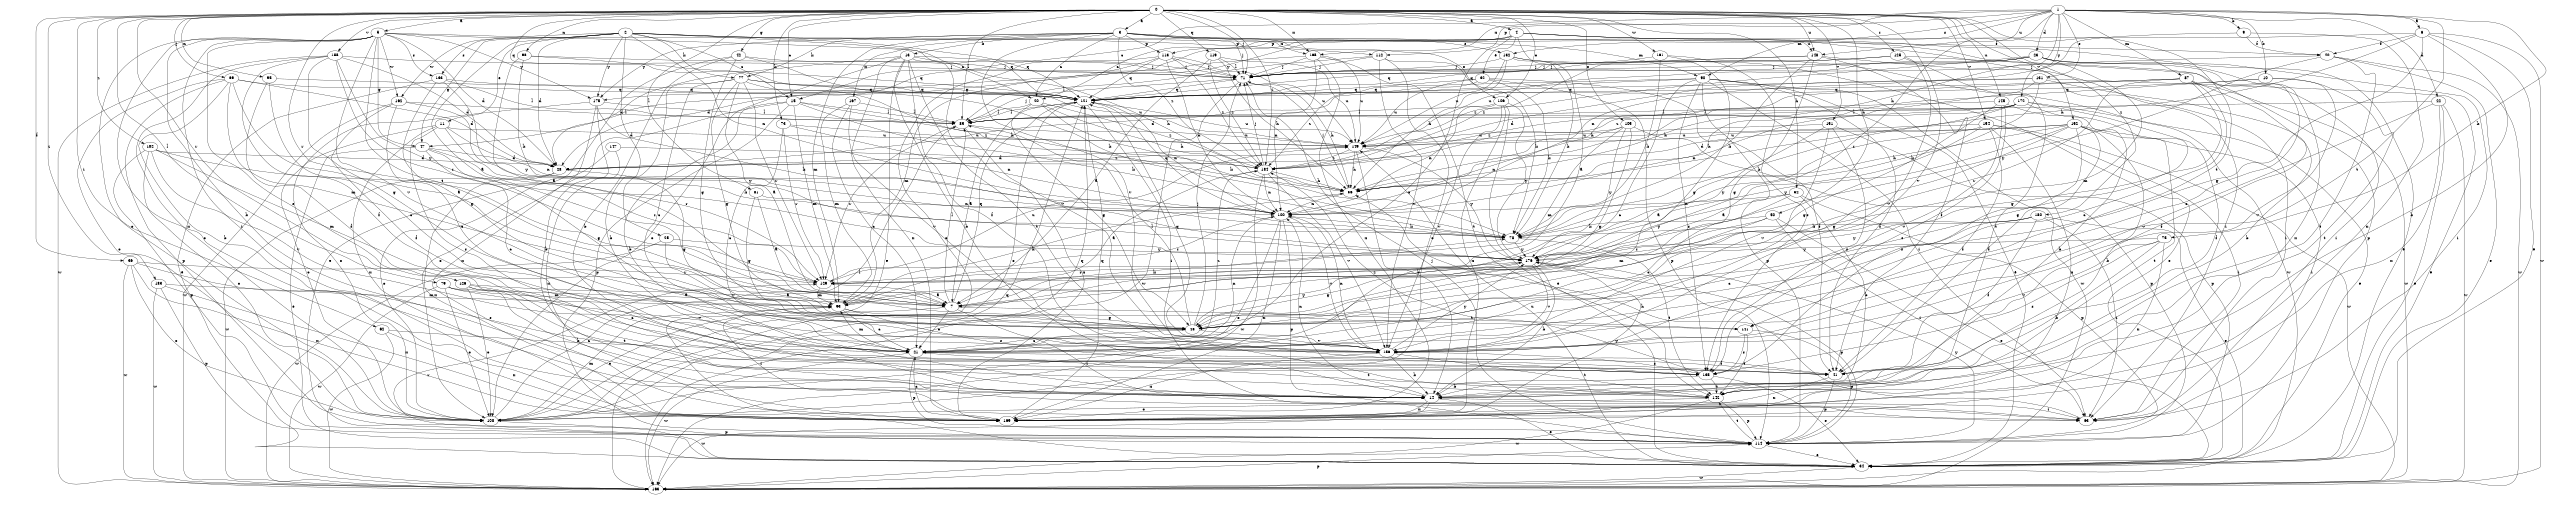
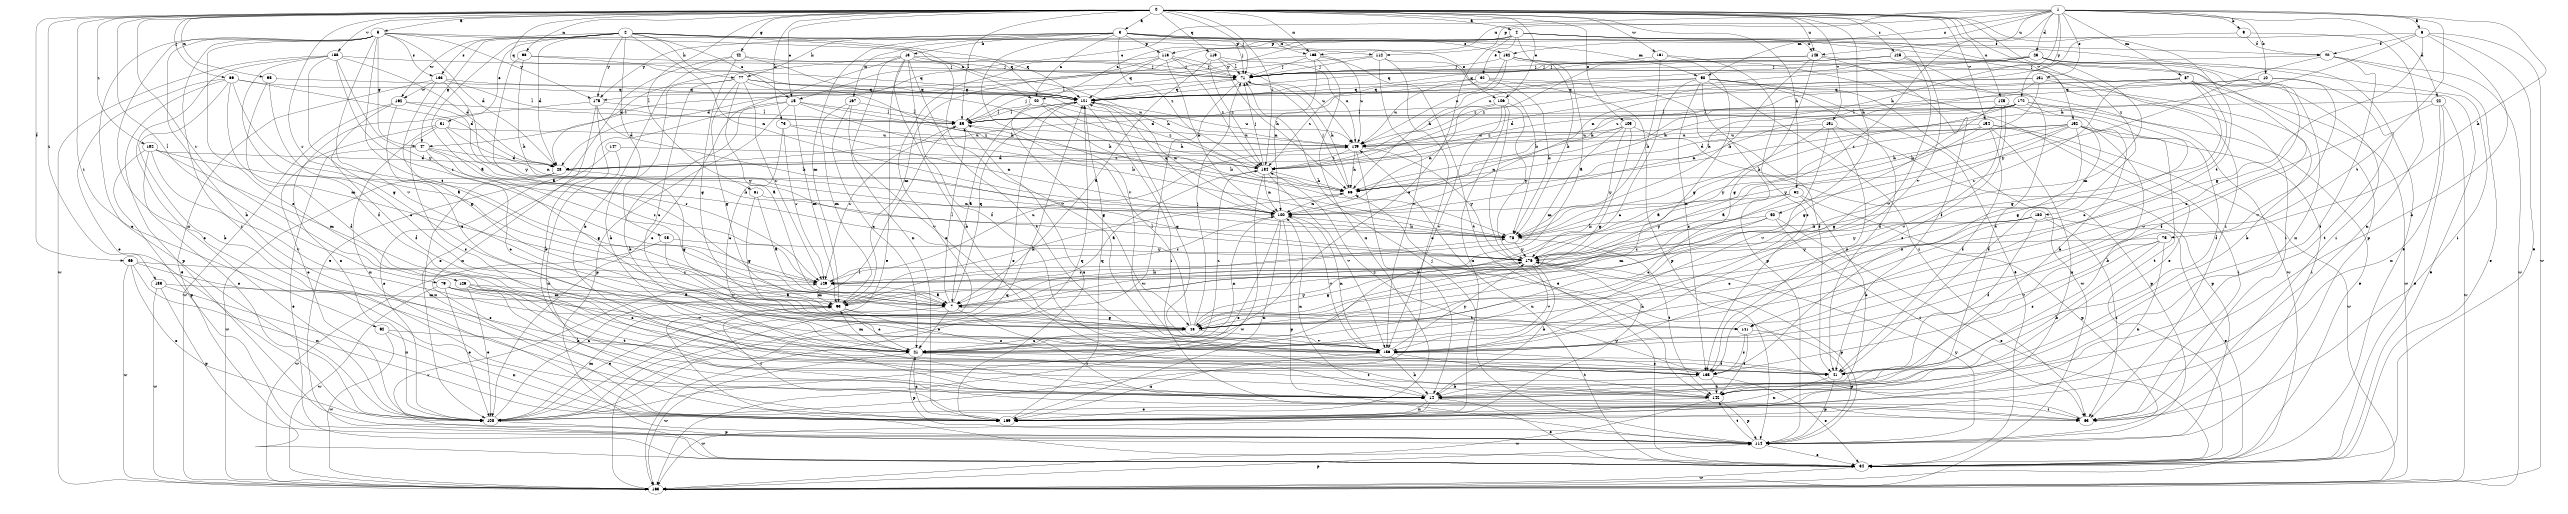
(389, 65) -> (420, 89)
(442, 124) -> (442, 124)
